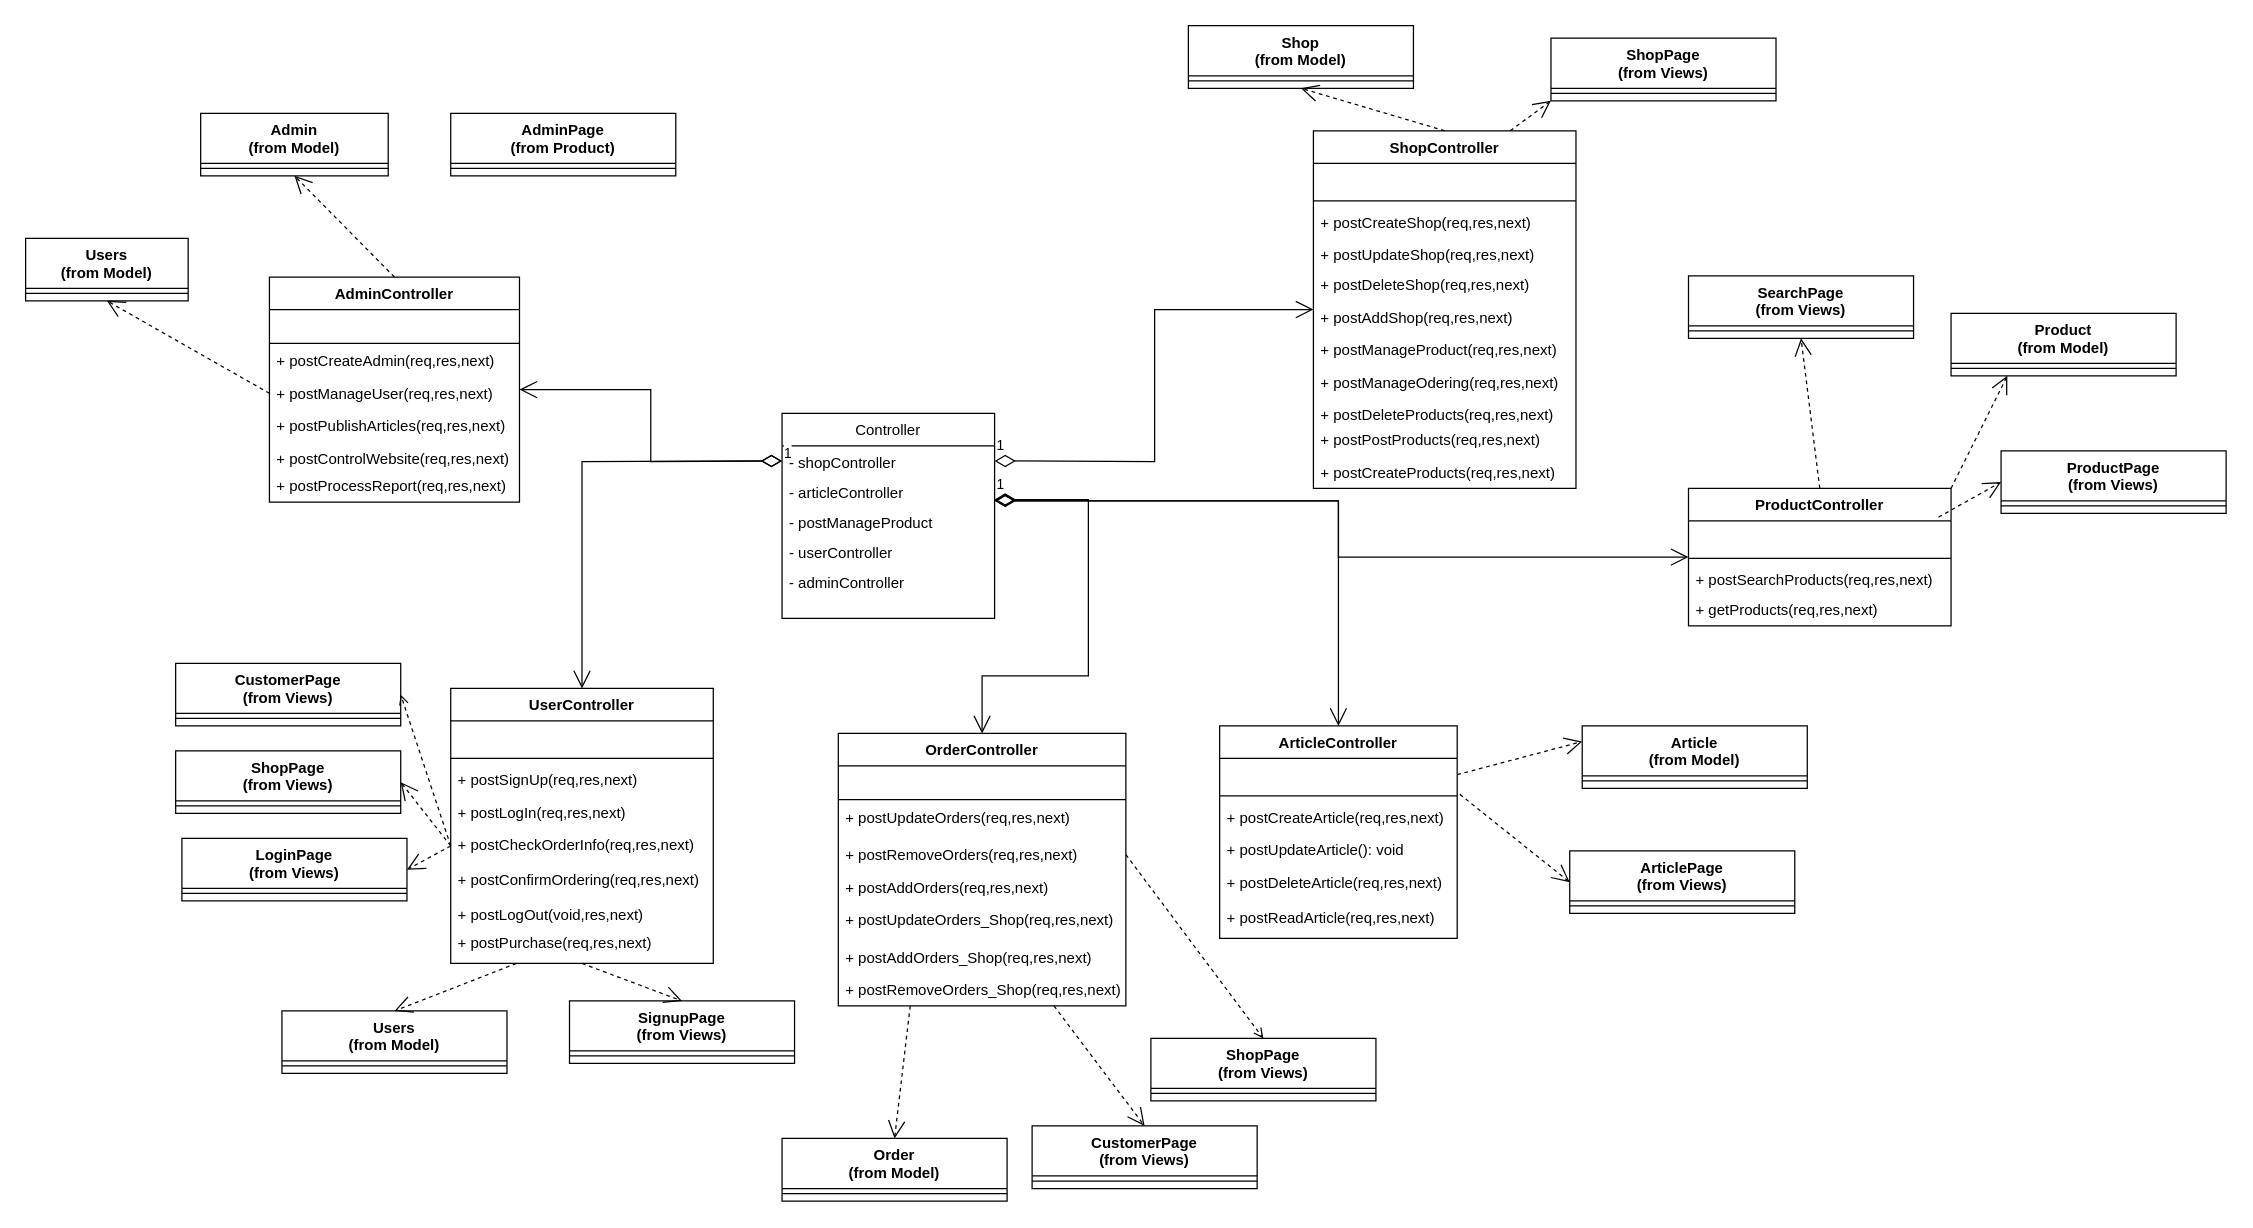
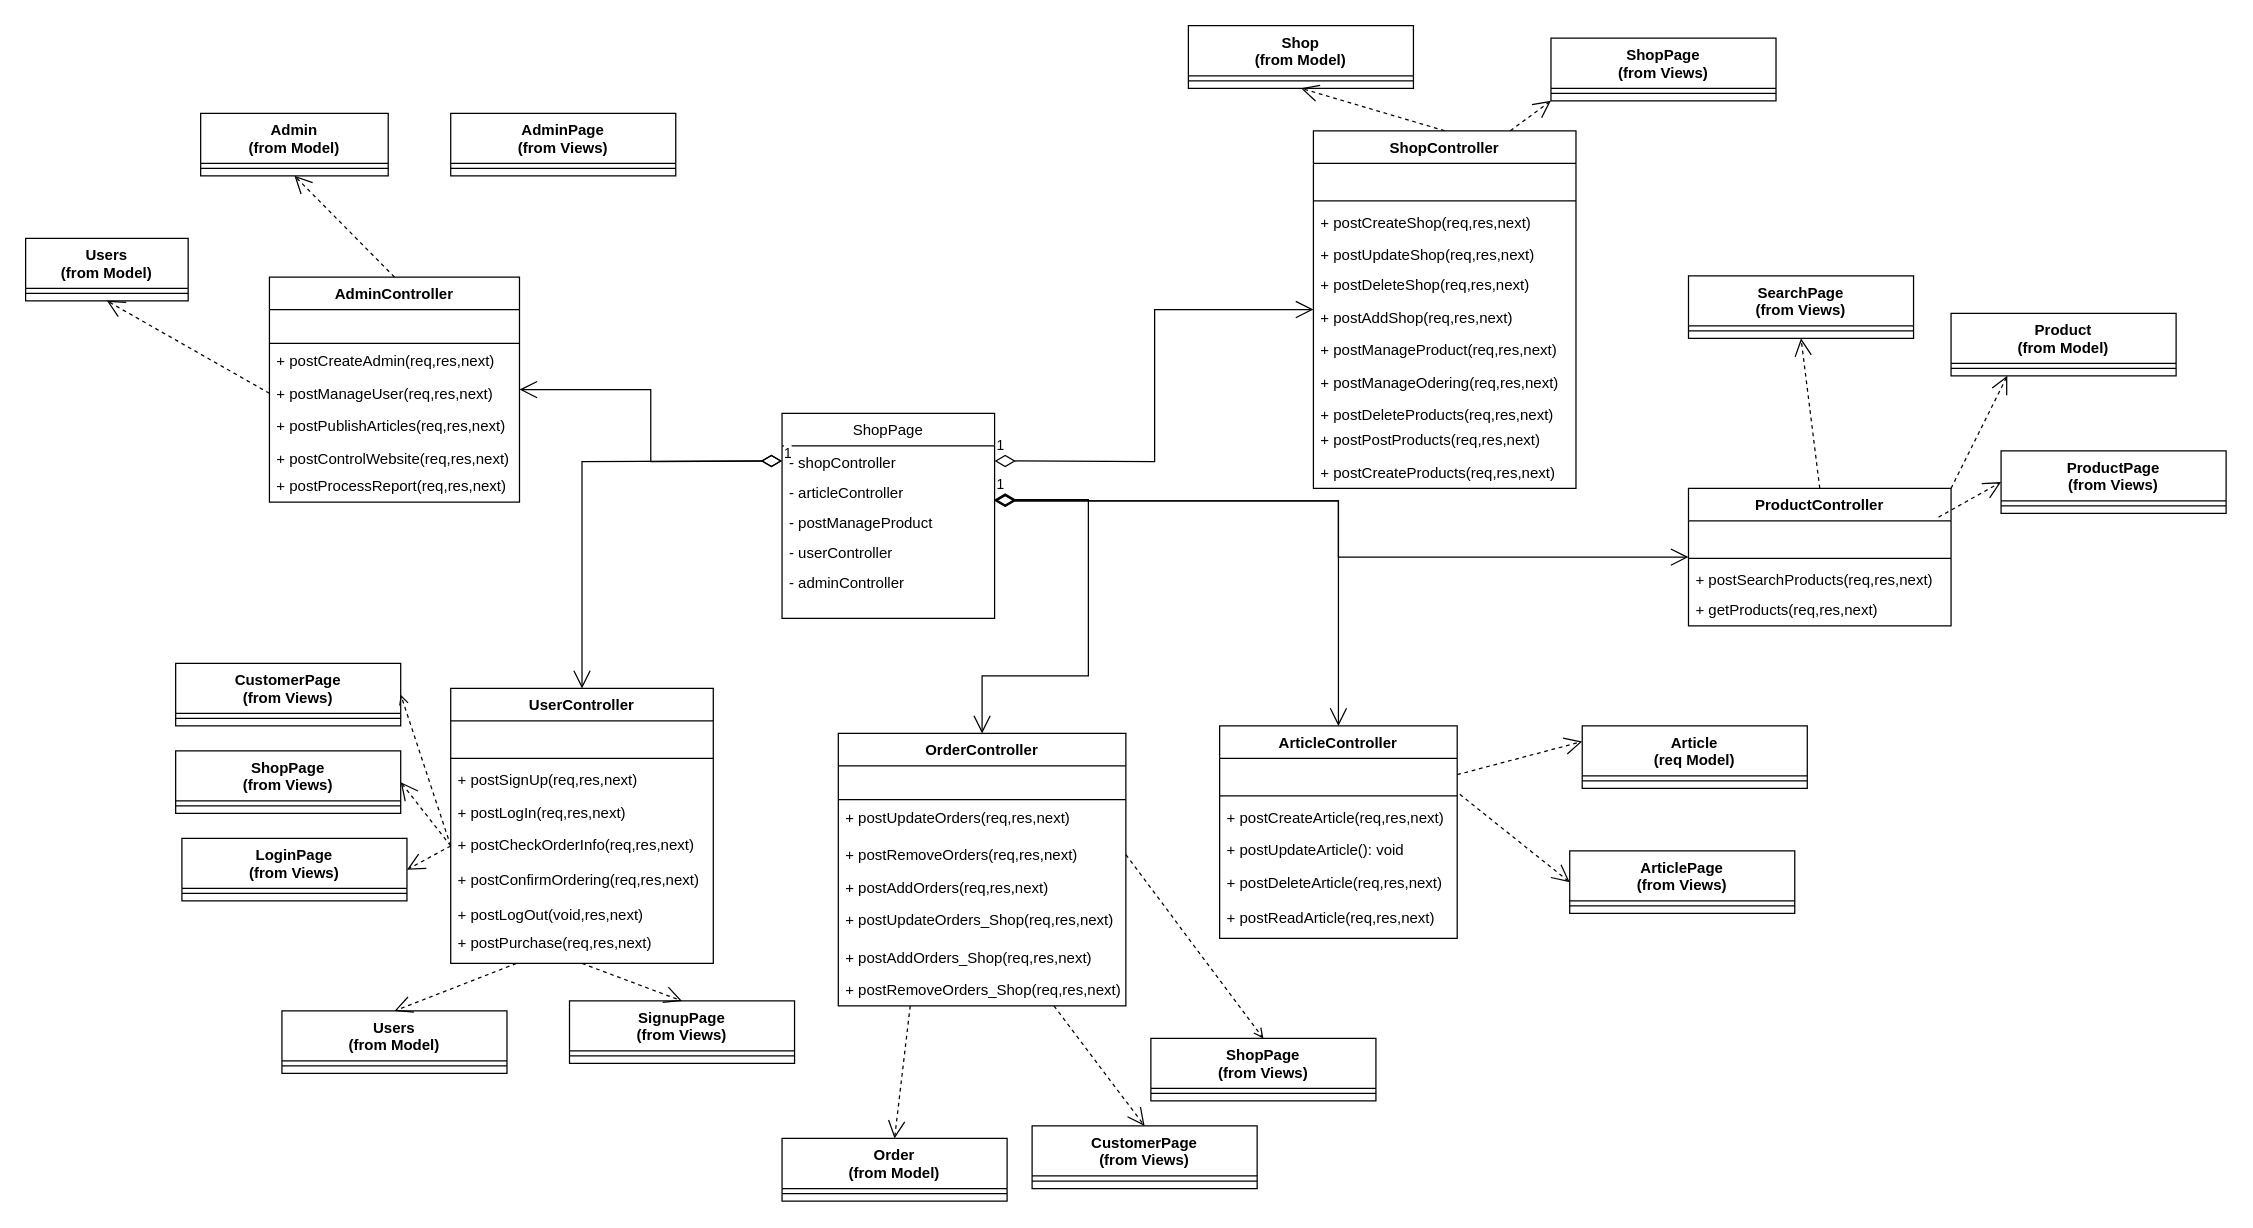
(563, 130) -> (563, 130)
(888, 430) -> (888, 430)
(1694, 743) -> (1694, 743)
